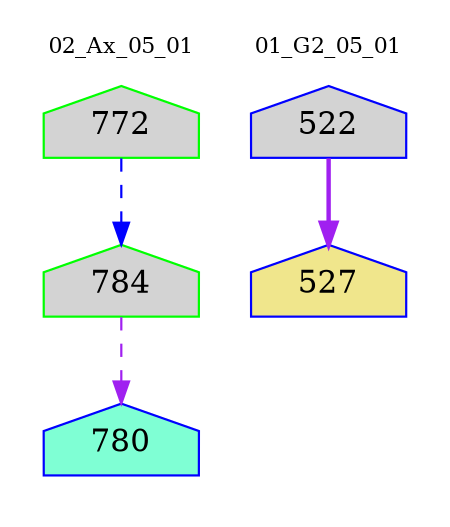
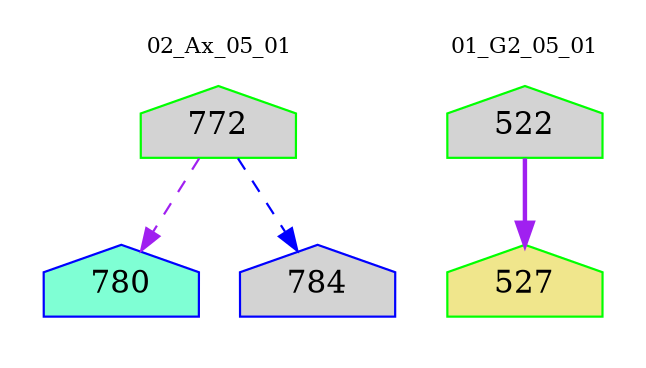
(329, 126) -> (525, 126)
(121, 285) -> (318, 285)
(329, 285) -> (525, 285)
(121, 349) -> (176, 195)
